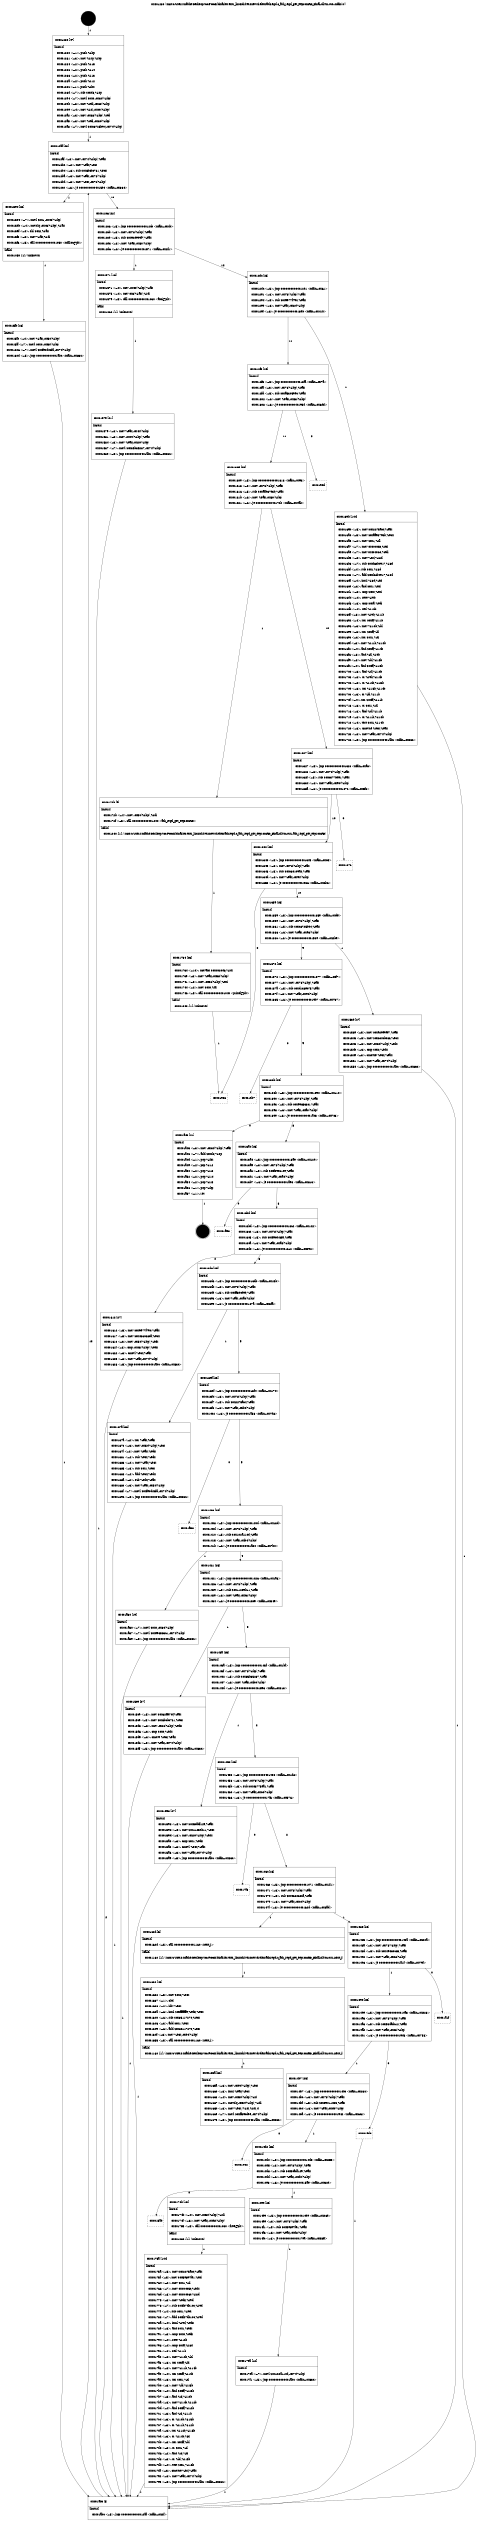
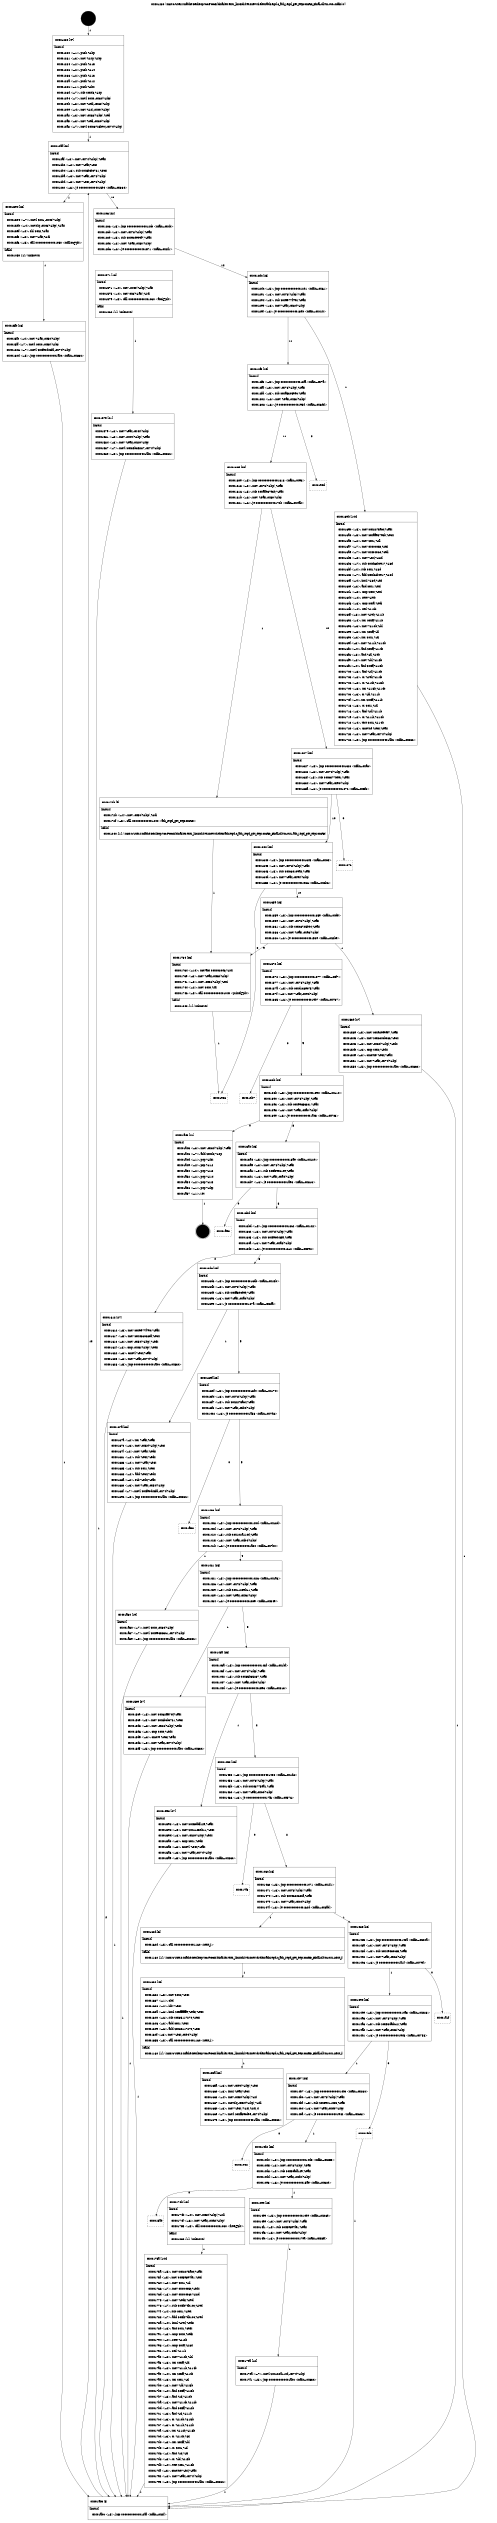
(134, 262) -> none
(301, 951) -> (260, 949)
